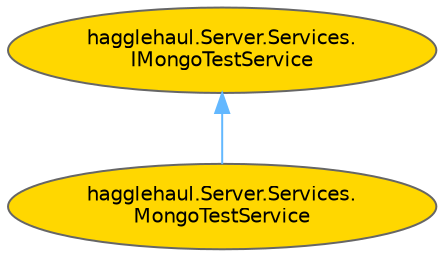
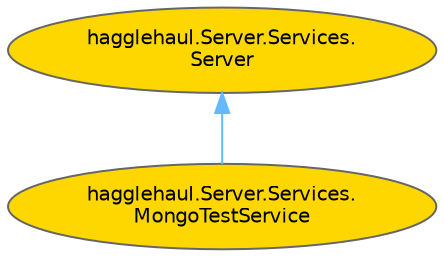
(222, 50) -> (222, 50)
